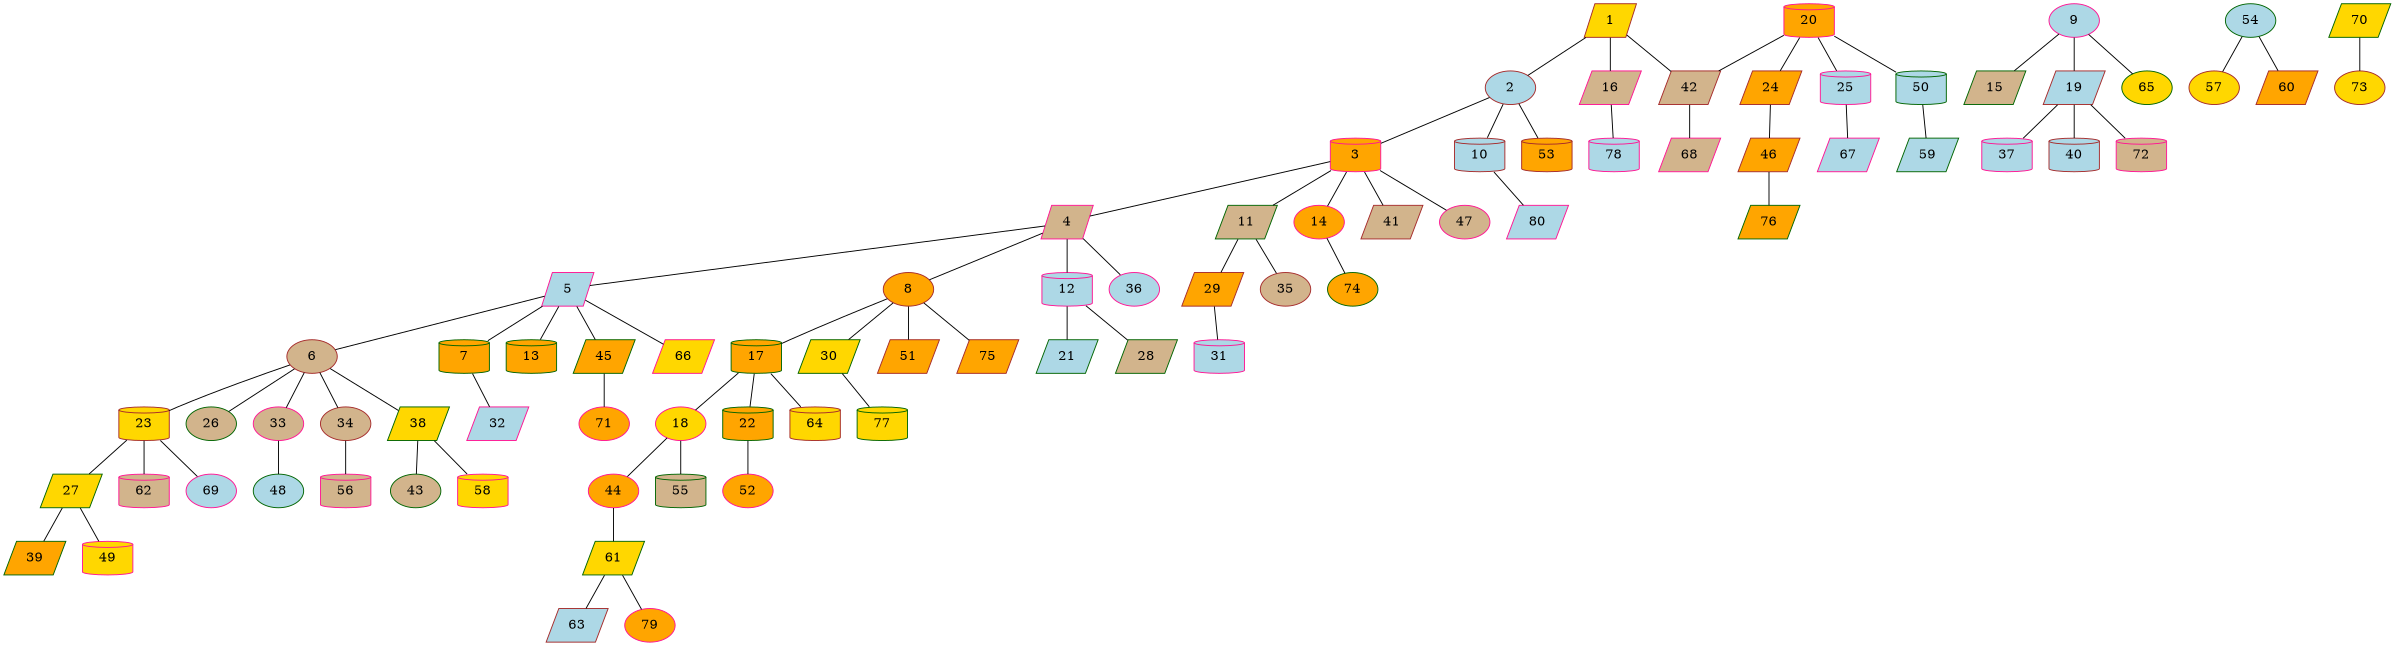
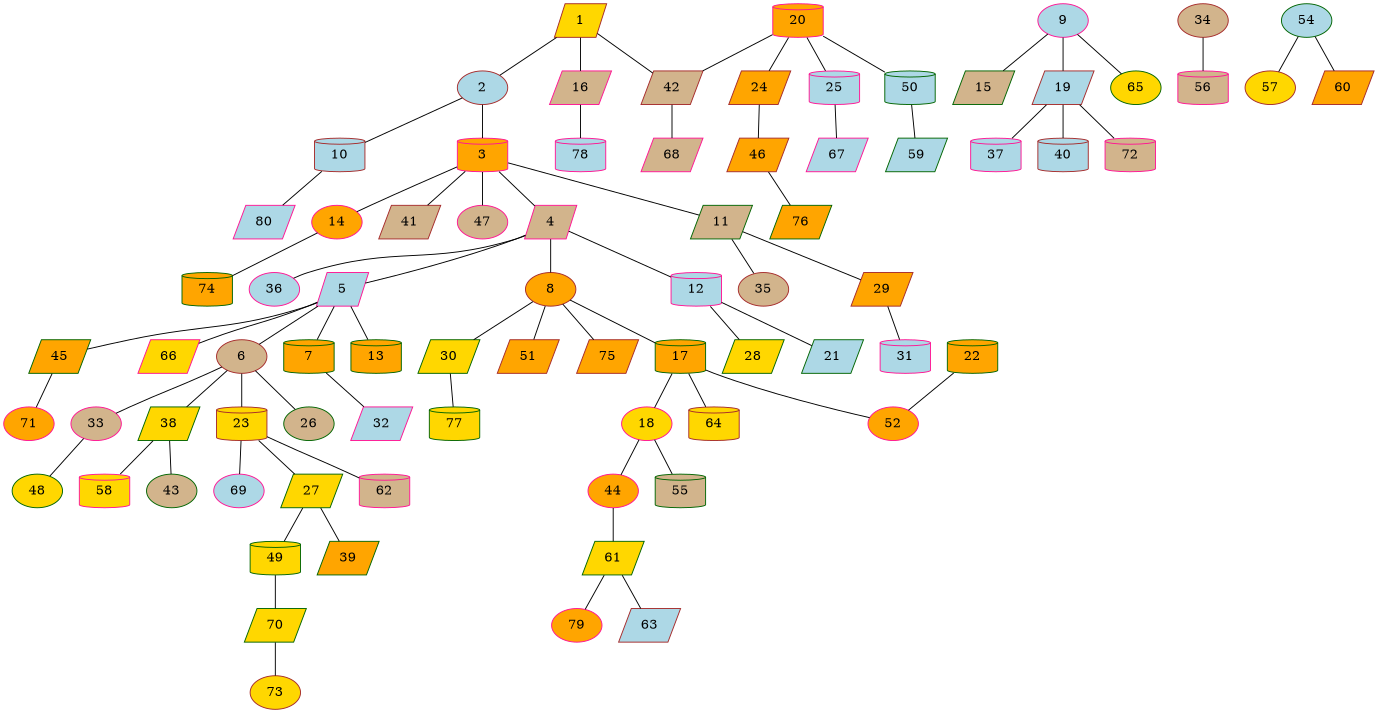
(1547, 155) -> none
(1353, 289) -> (207, 289)
(1147, 357) -> (753, 357)
(329, 390) -> none
(752, 390) -> (787, 397)
(278, 491) -> (37, 491)
(108, 558) -> (275, 558)
none -> (275, 592)
